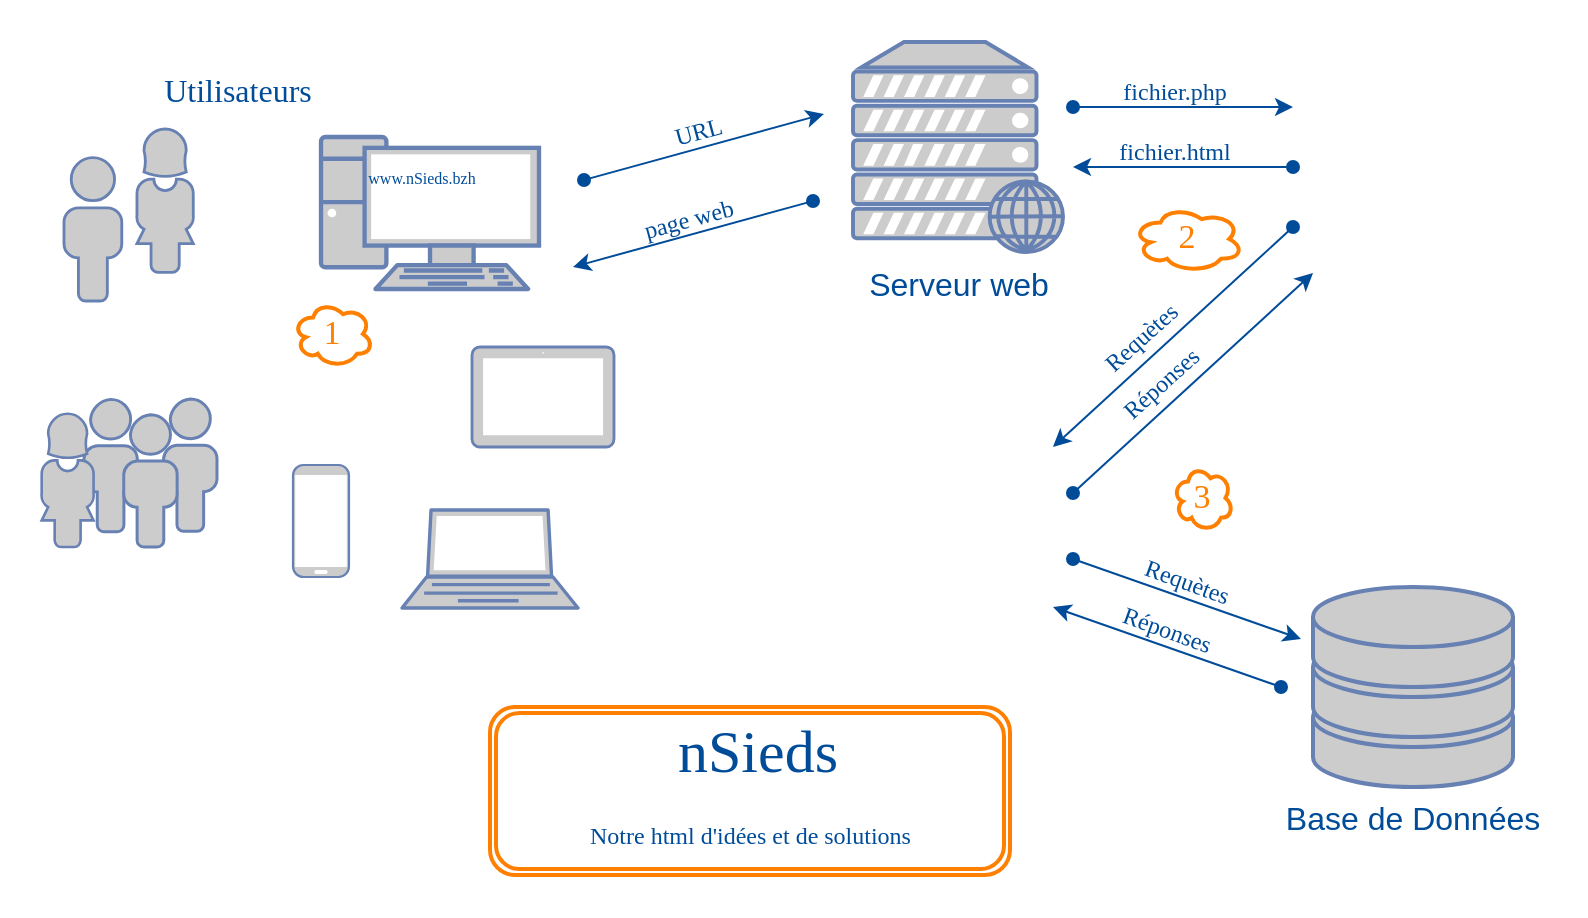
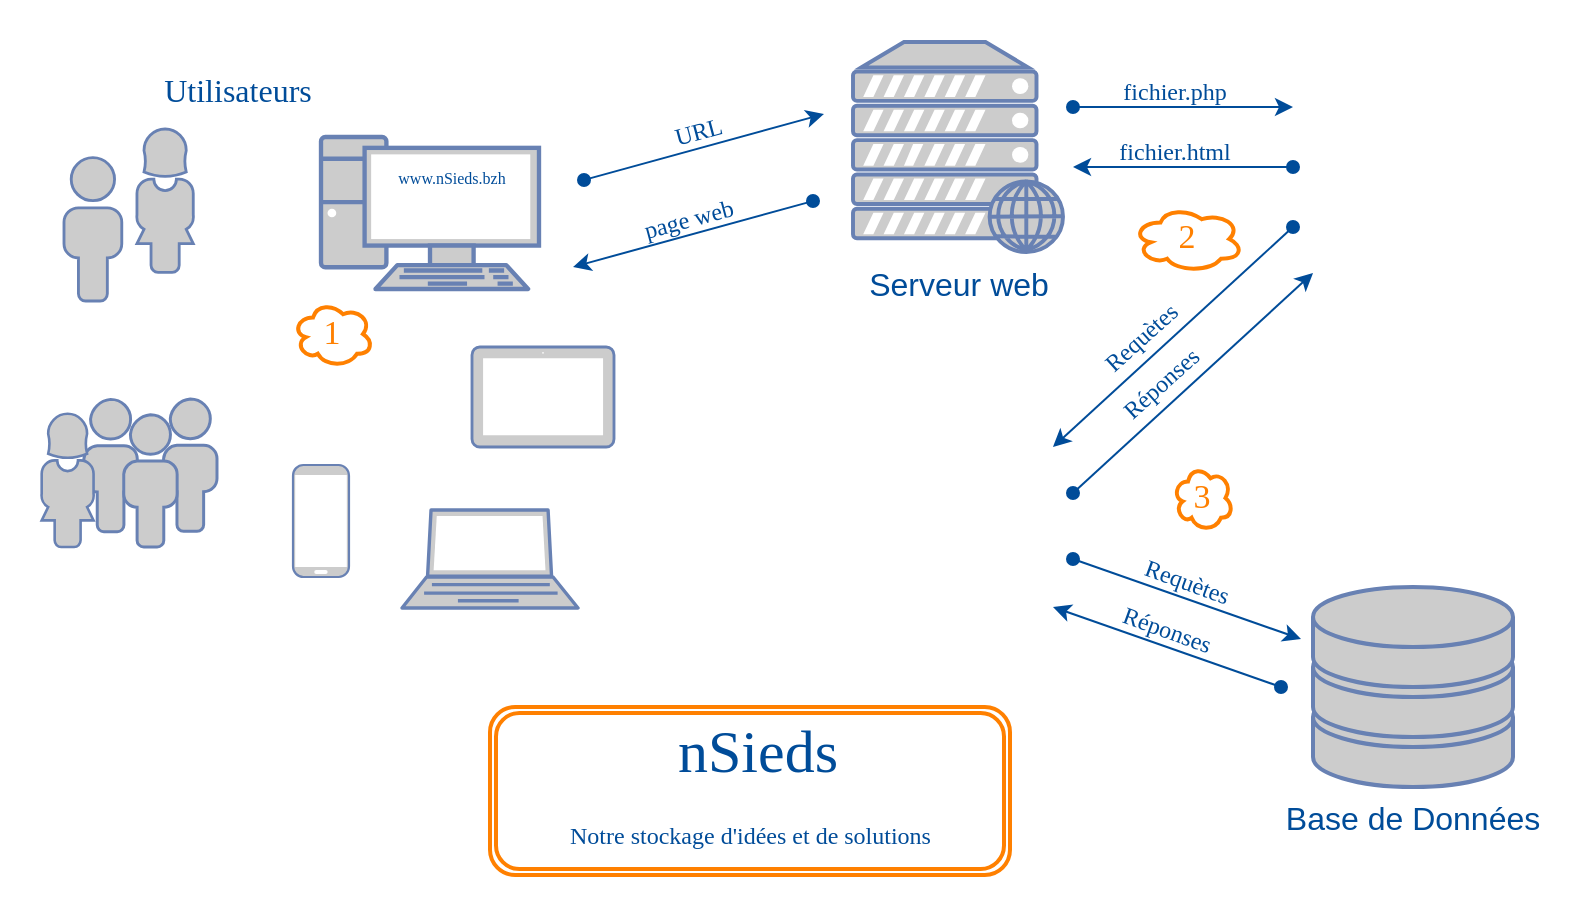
(423, 177) -> (453, 177)
(759, 787) -> (759, 787)
